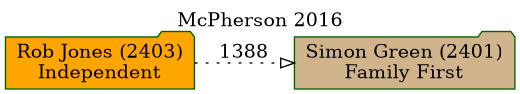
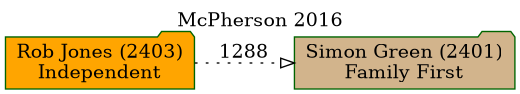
(244, 53) -> (244, 53)
